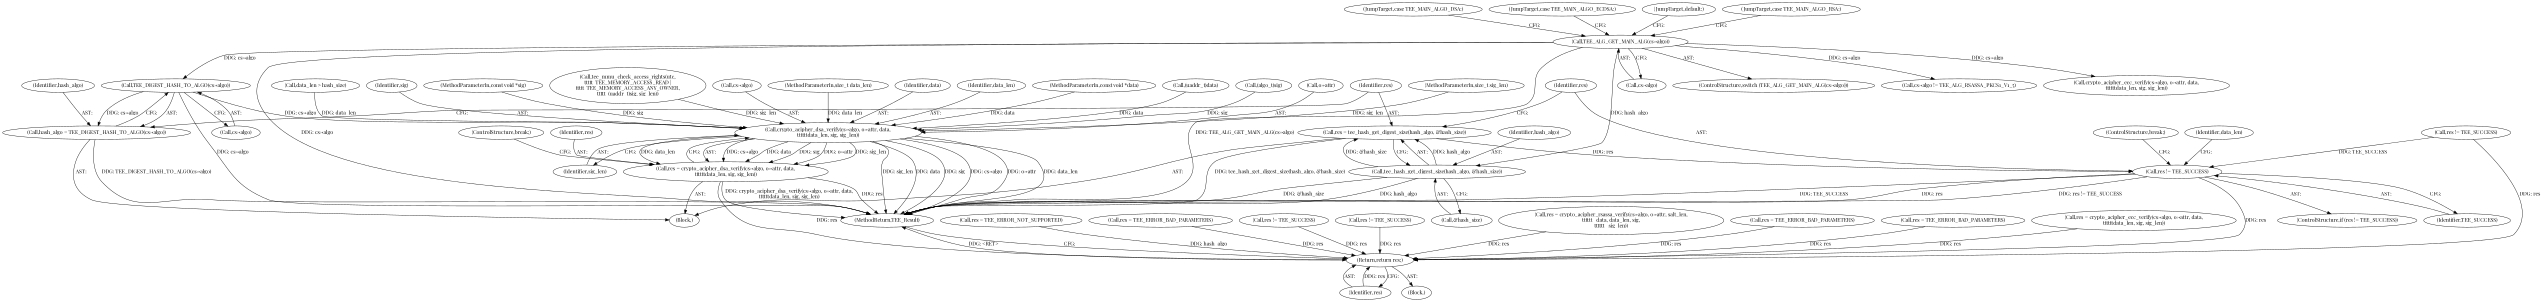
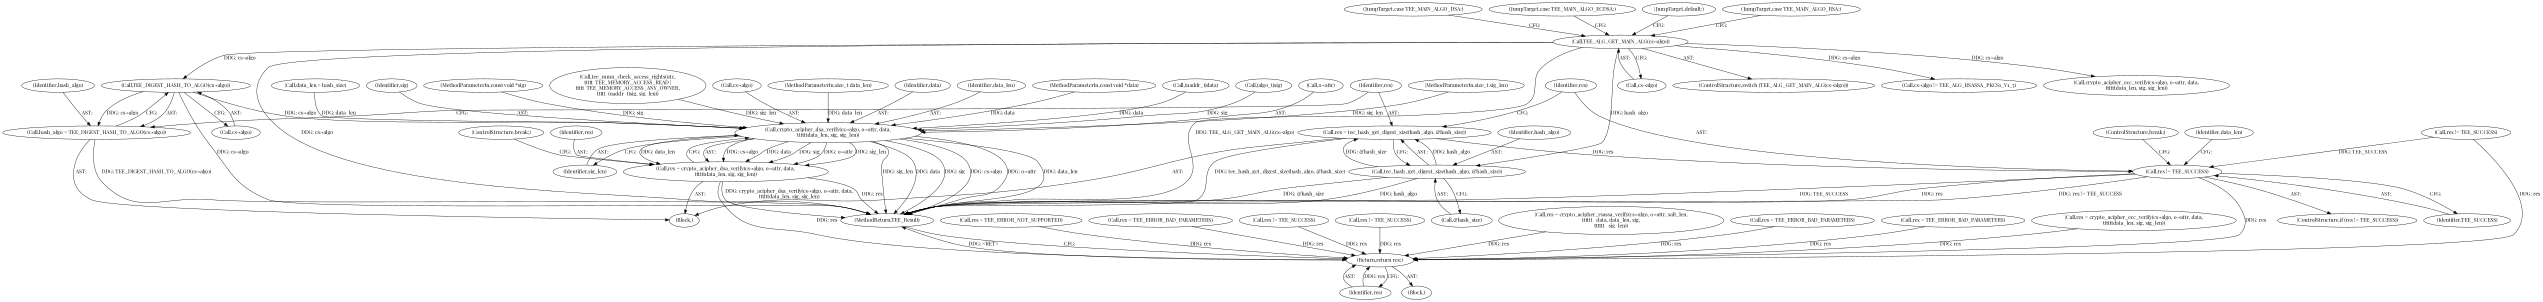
(1209, 244) -> (1201, 244)
